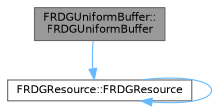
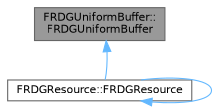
(92, 55) -> (107, 66)
